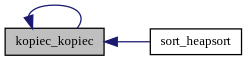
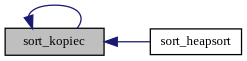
(55, 42) -> (55, 42)
